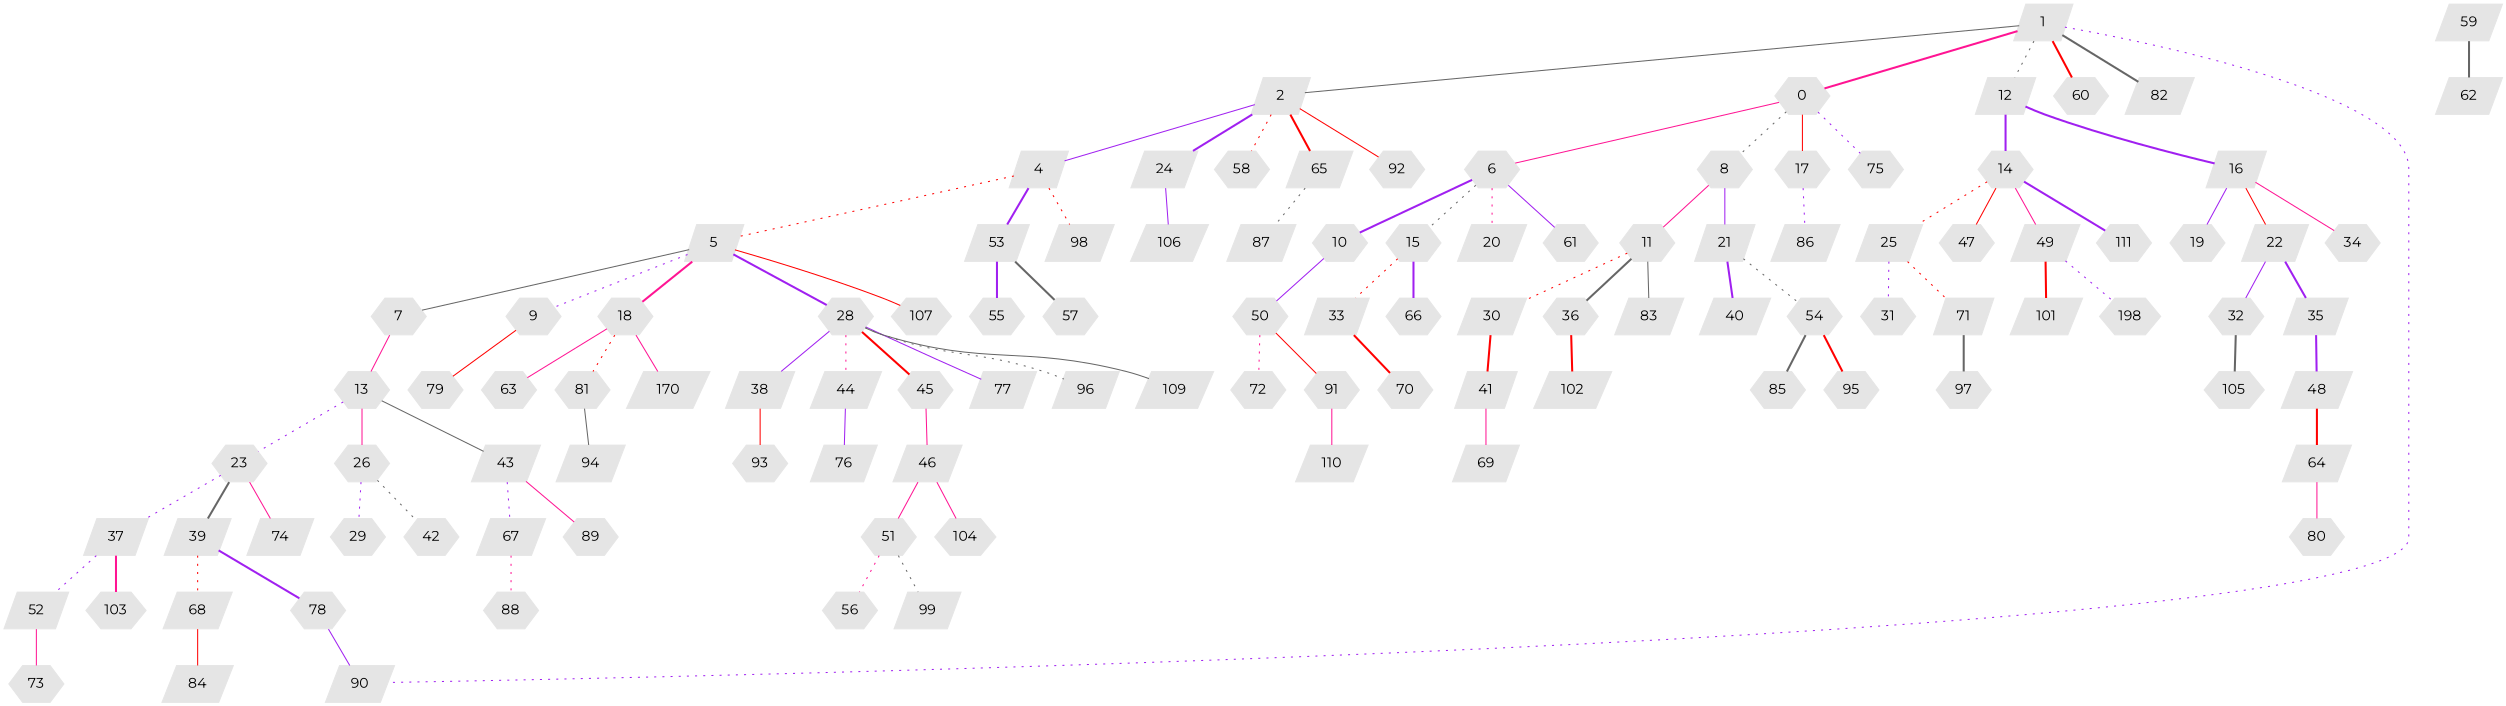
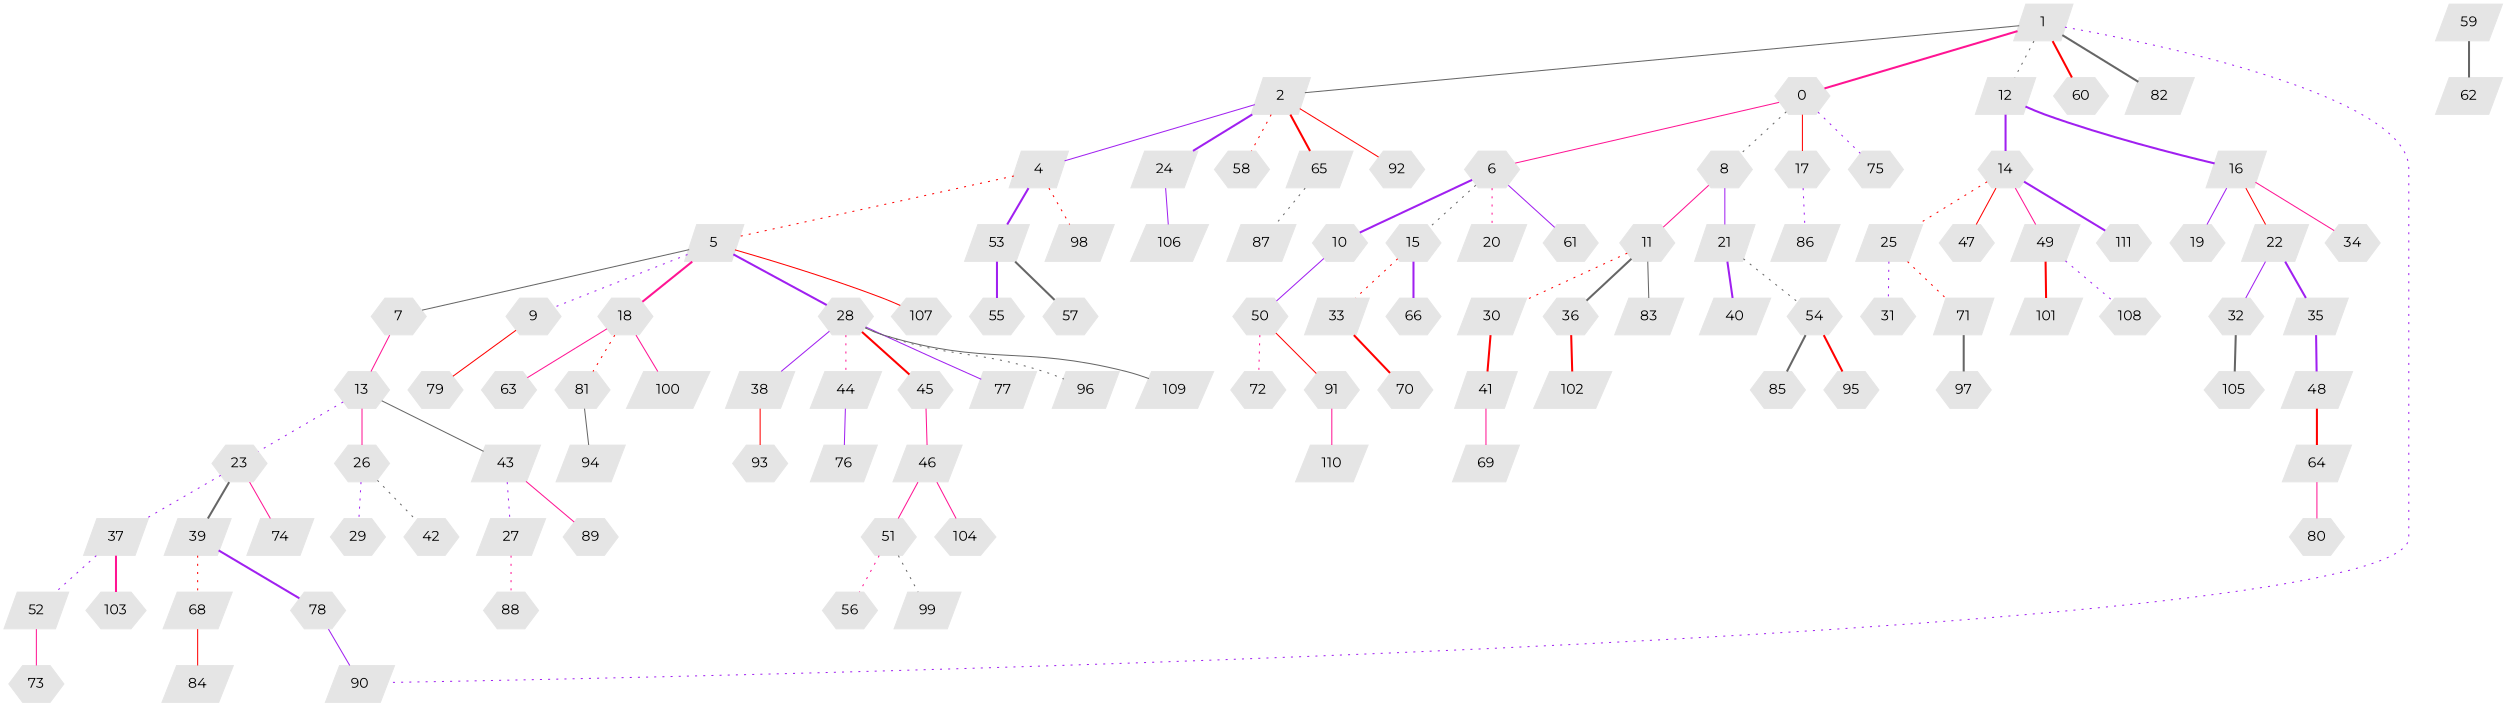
(2130, 316) -> (2130, 316)
(668, 390) -> (668, 390)
(511, 537) -> (511, 537)
